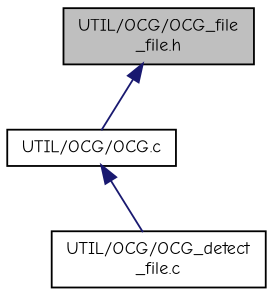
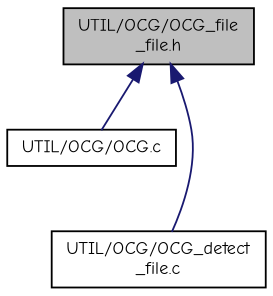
(127, 206) -> (193, 157)
